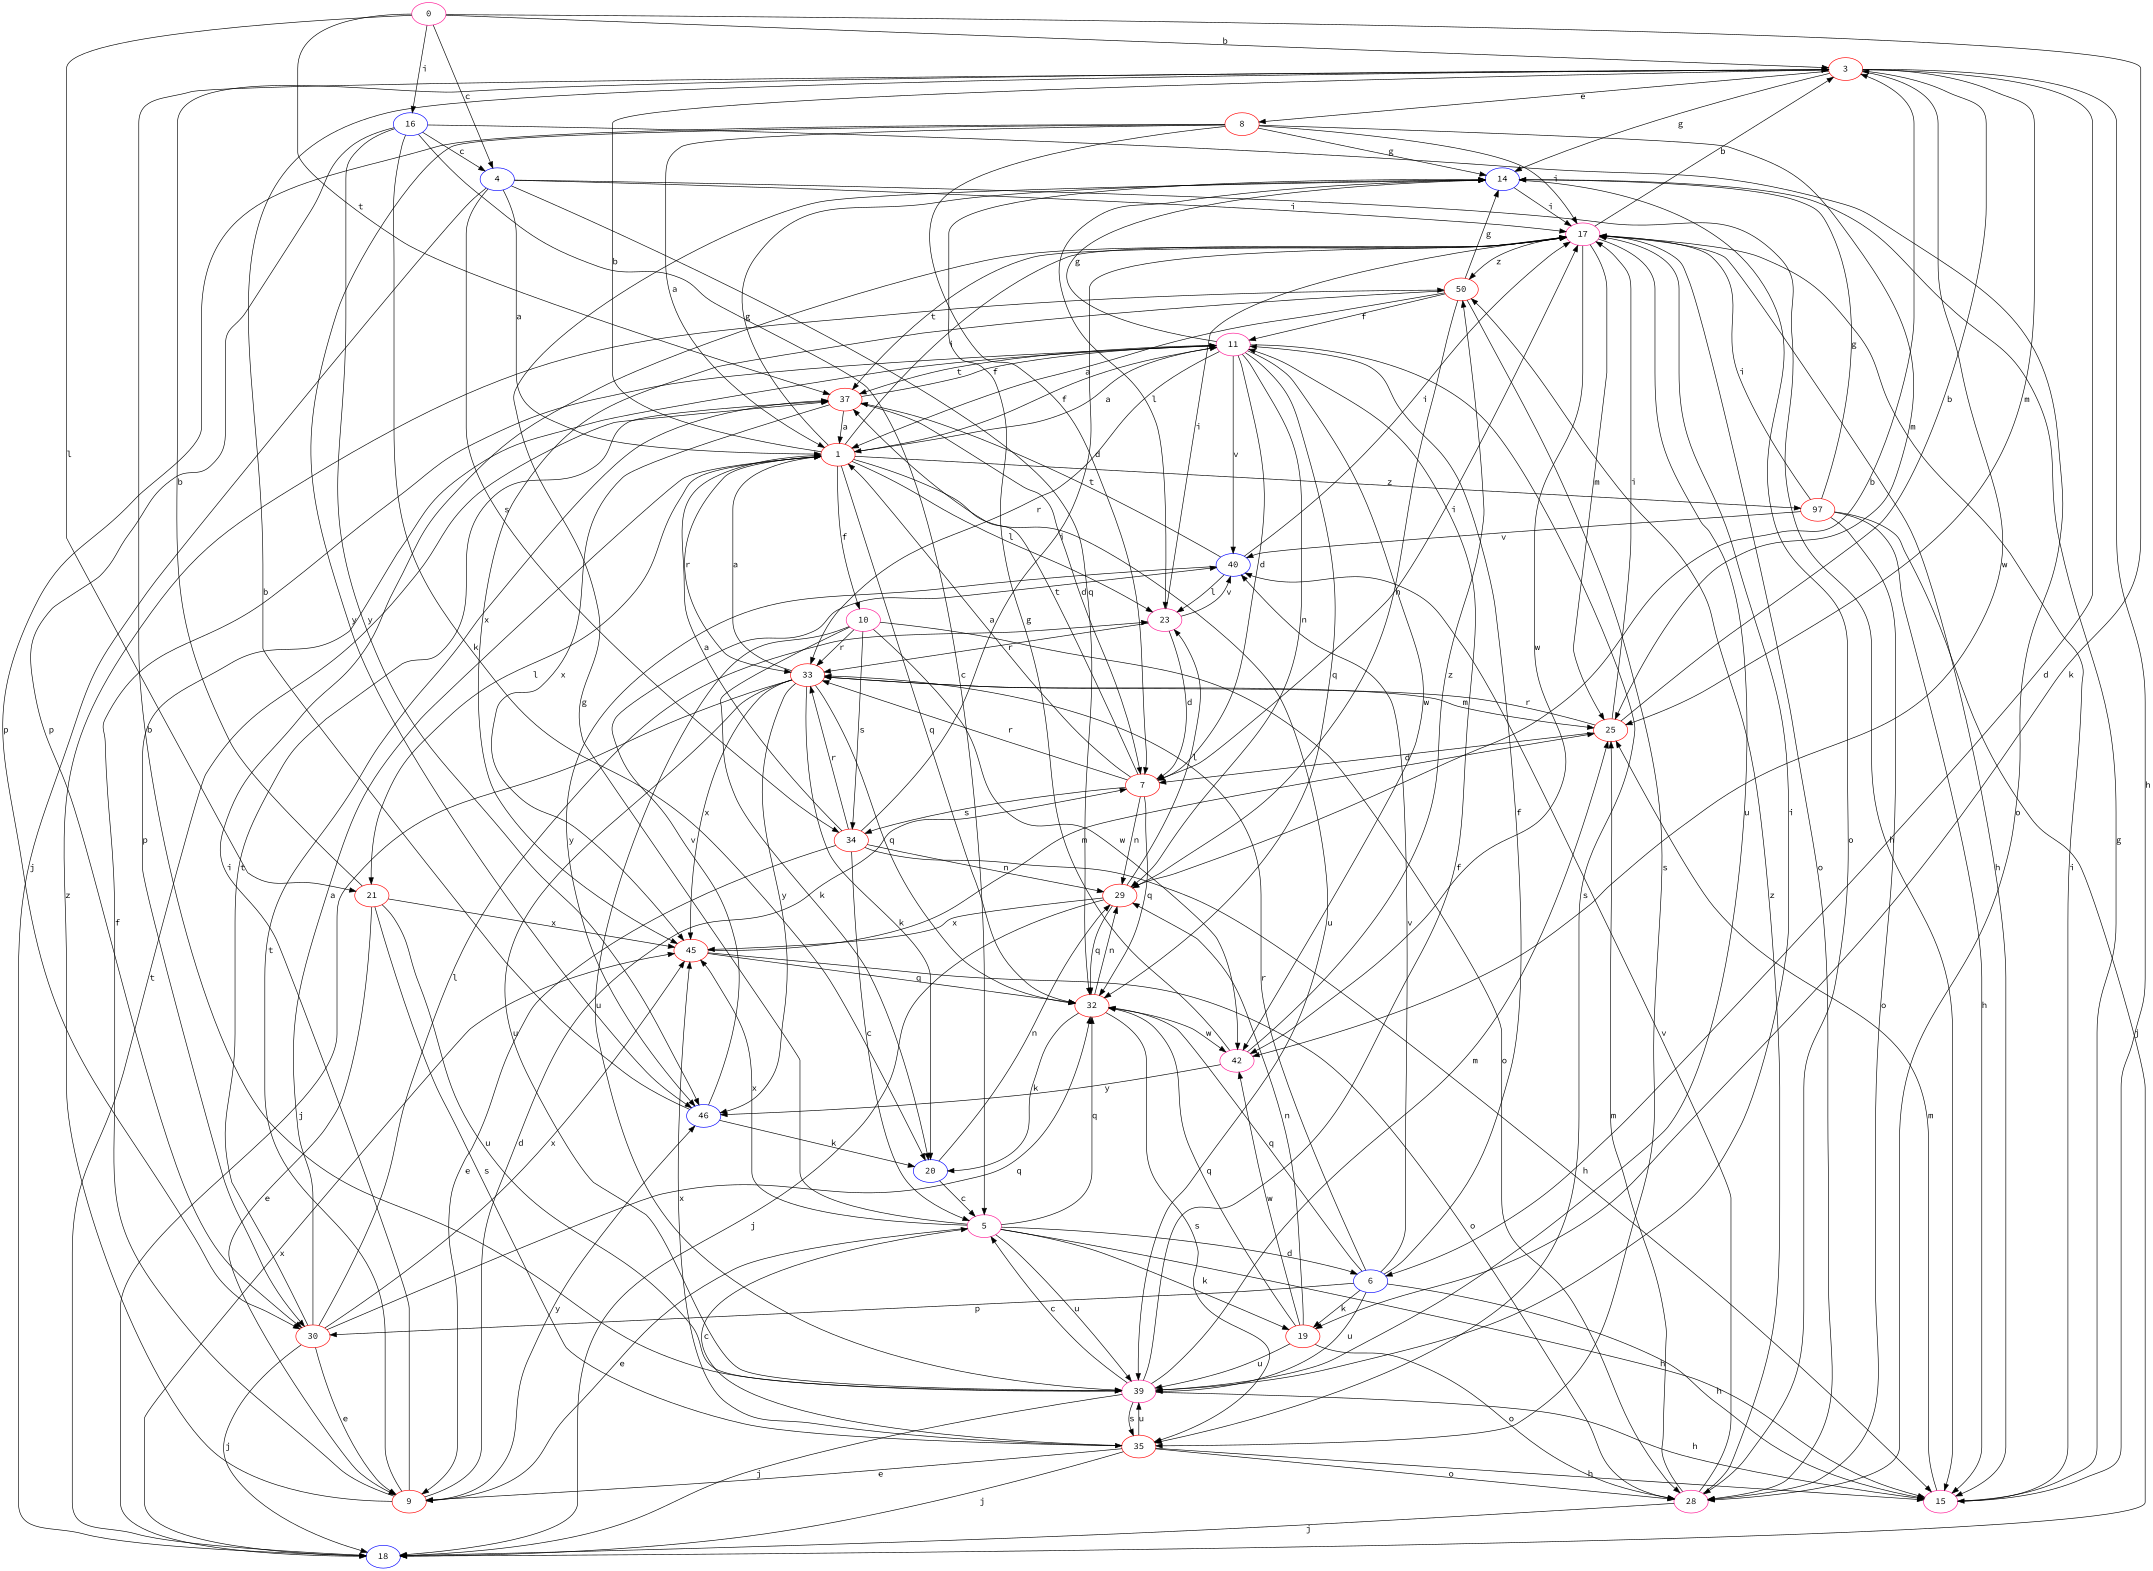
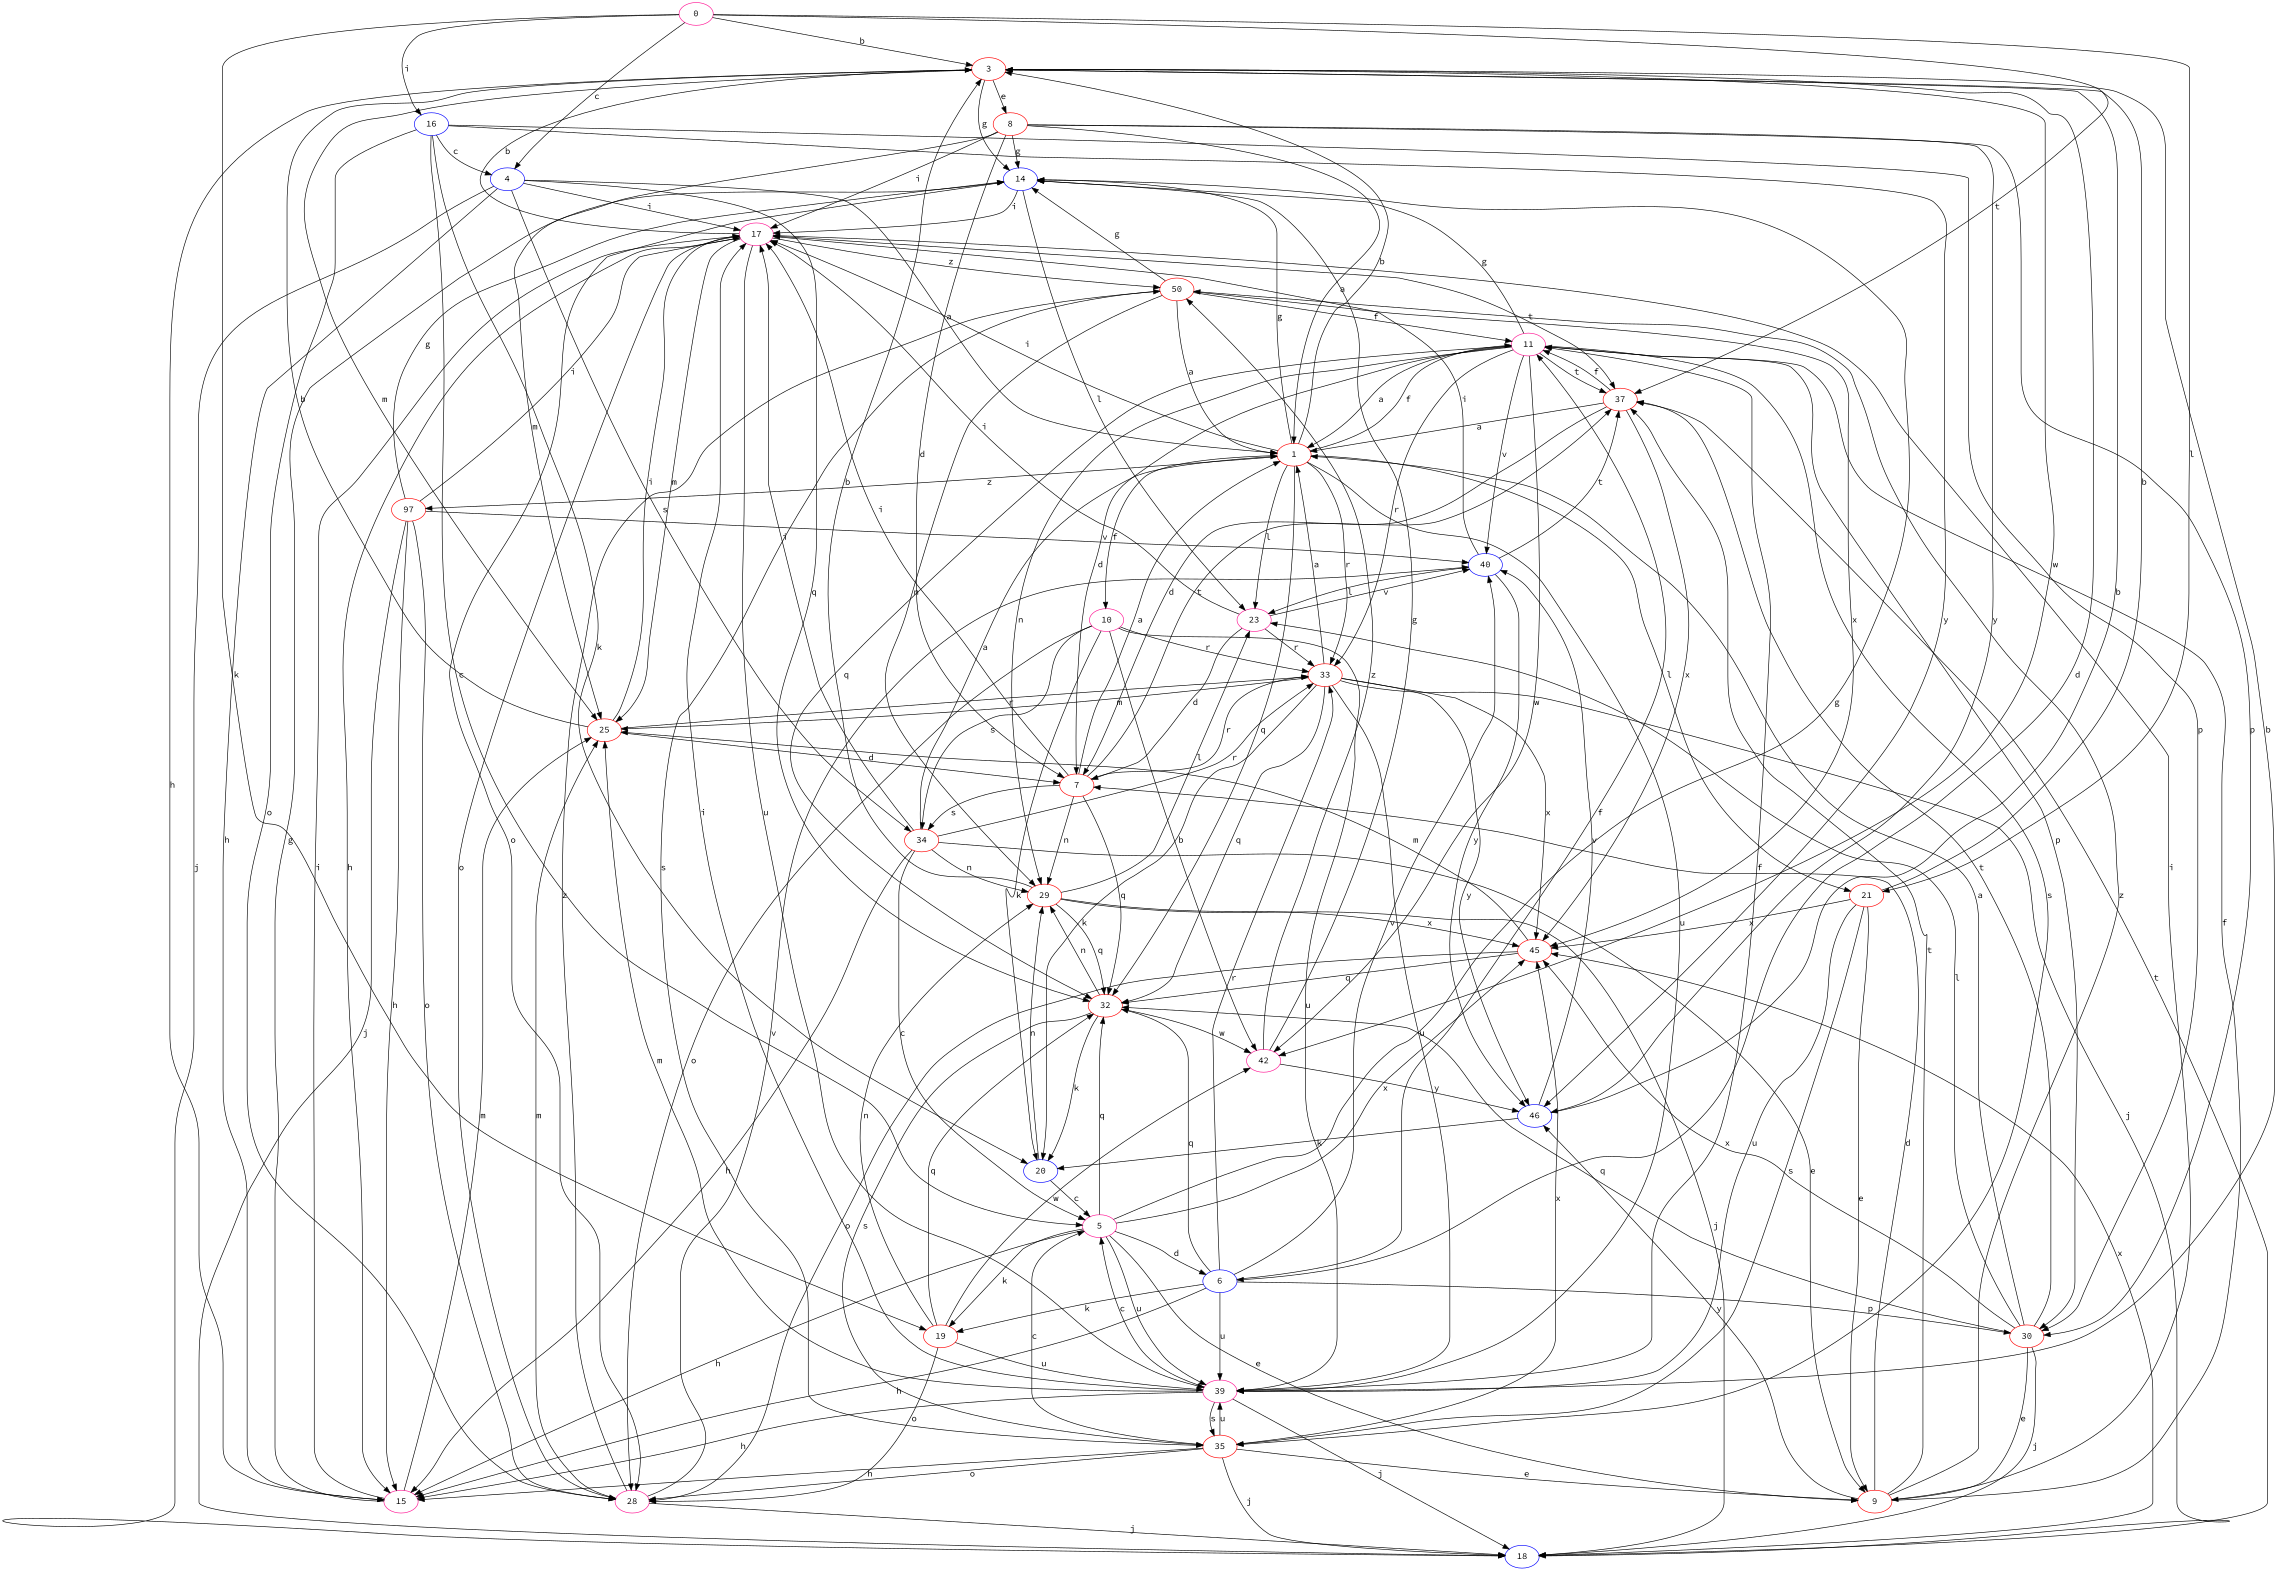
(1543, 694) -> none
(1123, 840) -> (1181, 840)
